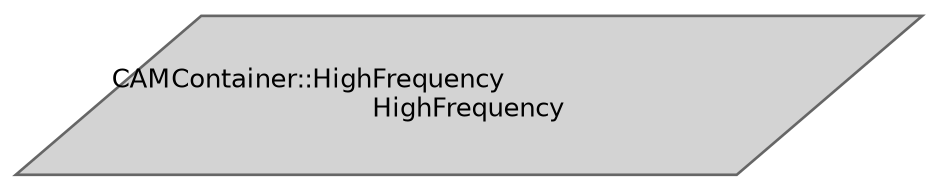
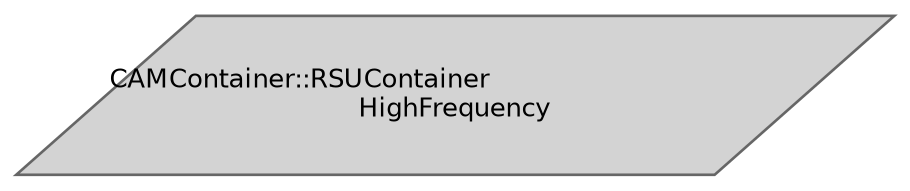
(469, 95) -> (455, 95)
